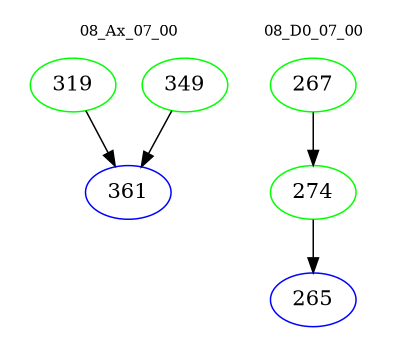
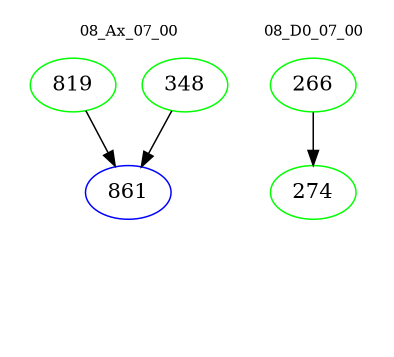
(73, 85) -> (73, 85)
(185, 85) -> (185, 85)
(313, 85) -> (313, 85)
(128, 192) -> (128, 192)
(313, 300) -> none
